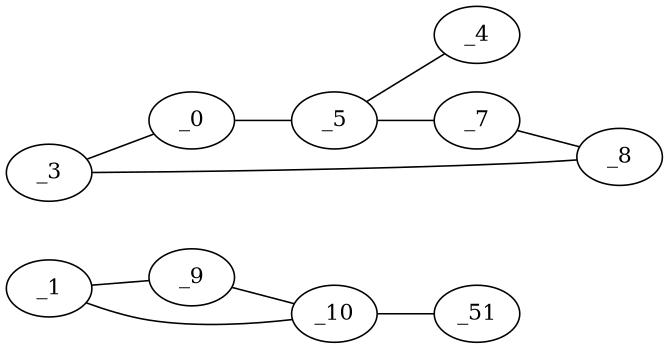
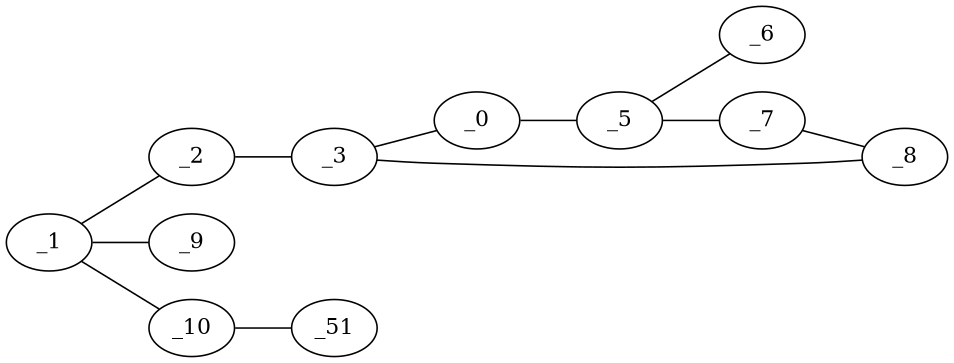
(477, 35) -> (762, 35)
none -> (192, 157)
(263, 296) -> none
